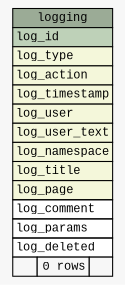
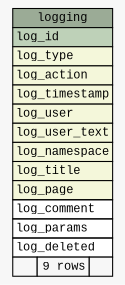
(64, 266) -> (64, 266)
